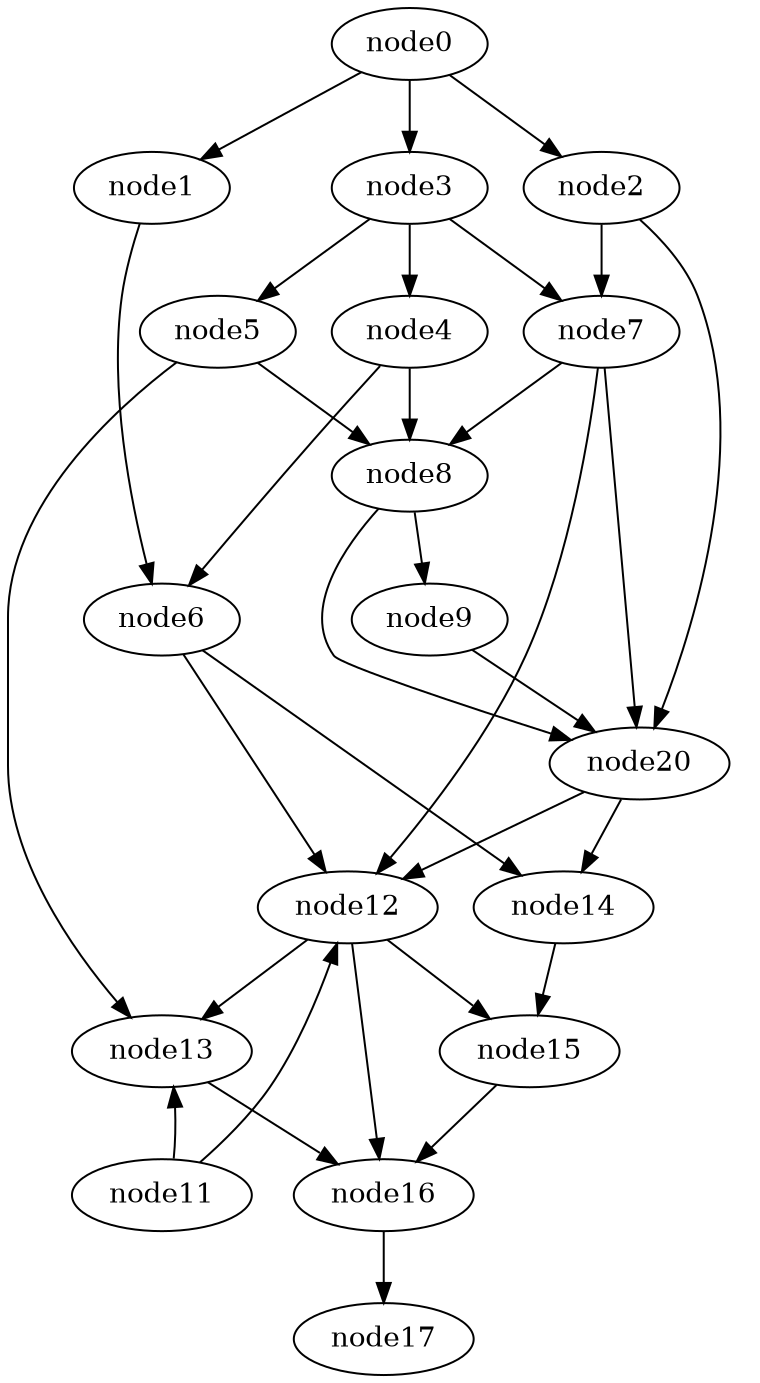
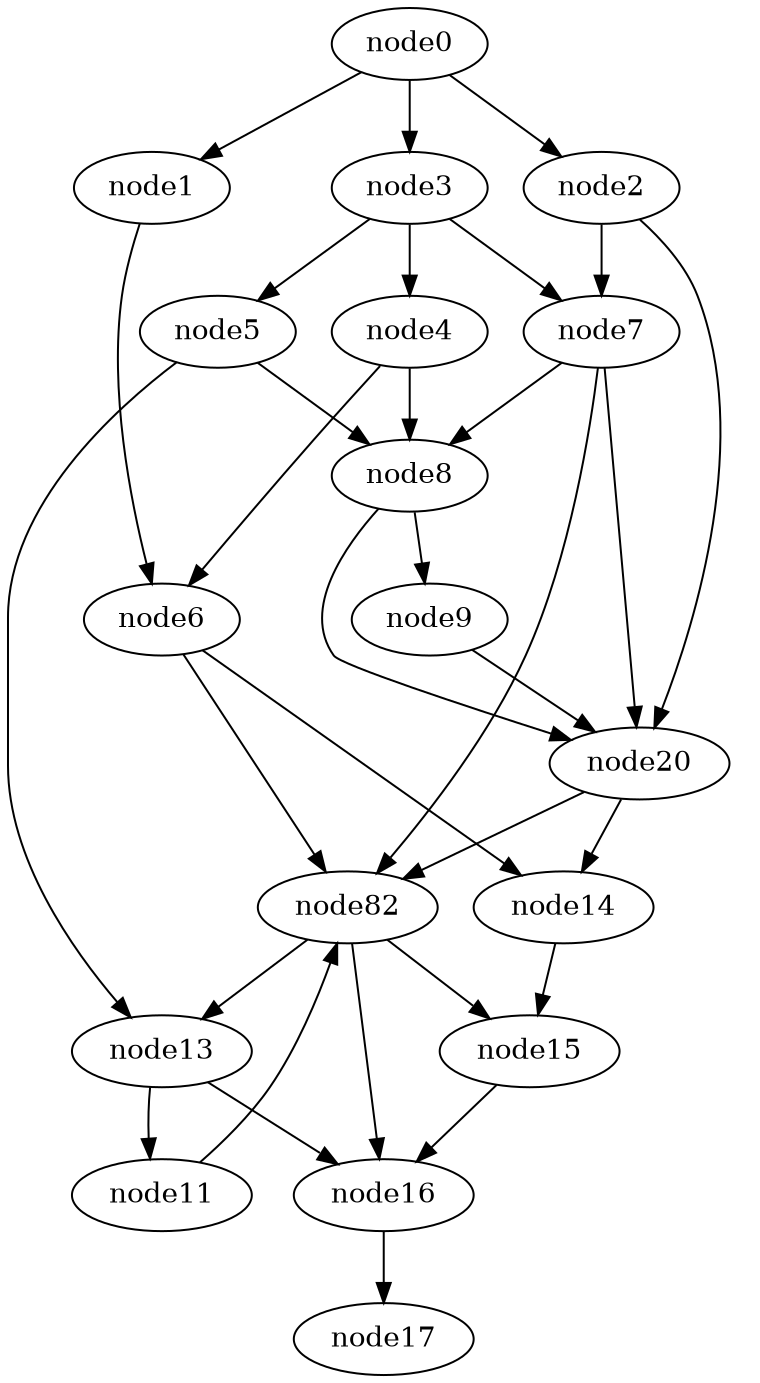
(348, 907) -> (348, 907)
(175, 1133) -> (149, 1113)
